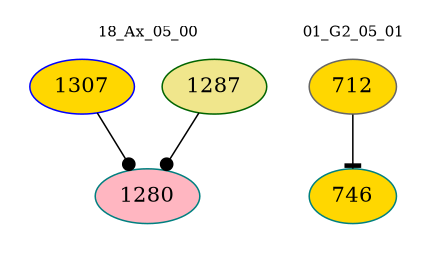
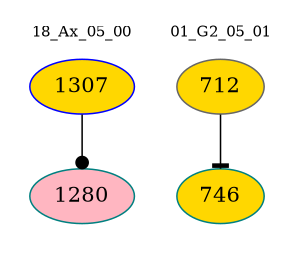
(214, 87) -> none
